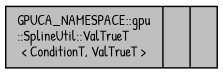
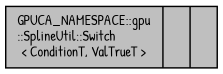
(74, 36) -> (67, 36)
